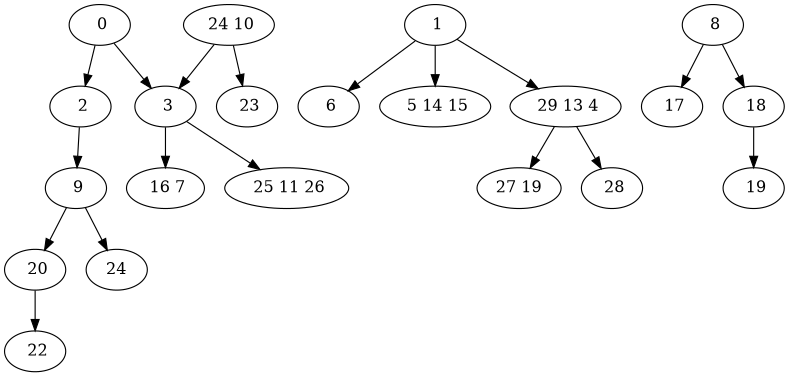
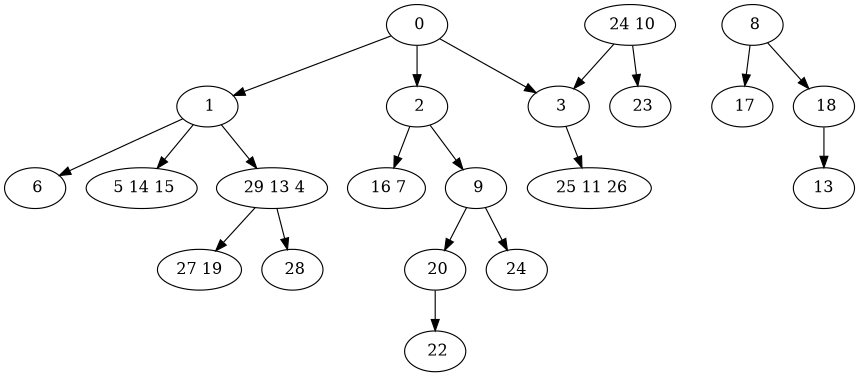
none -> (318, 64)
(165, 142) -> (404, 142)
(754, 188) -> (824, 188)
